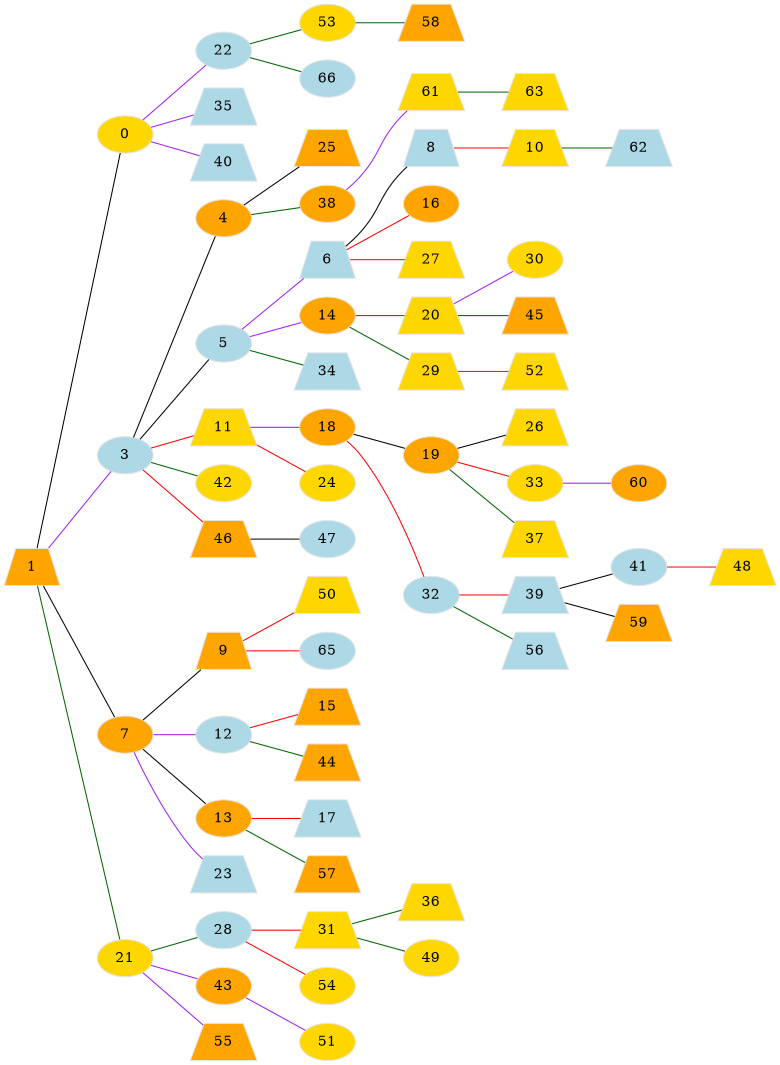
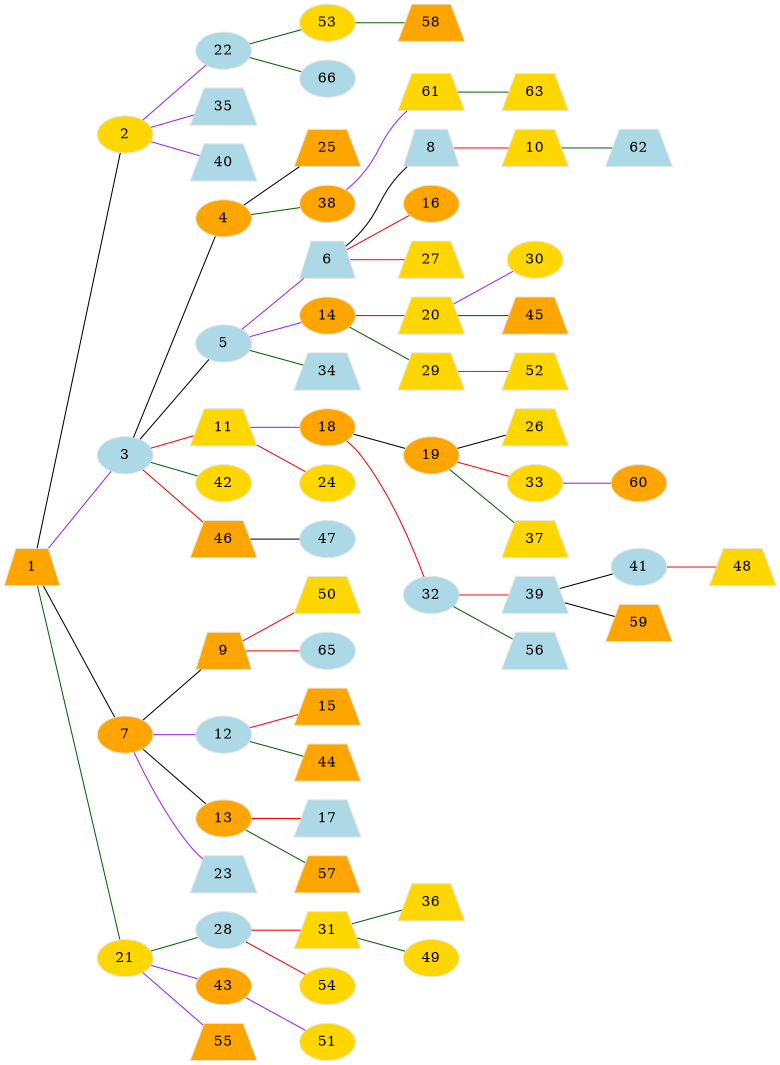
(125, 135) -> (125, 135)
